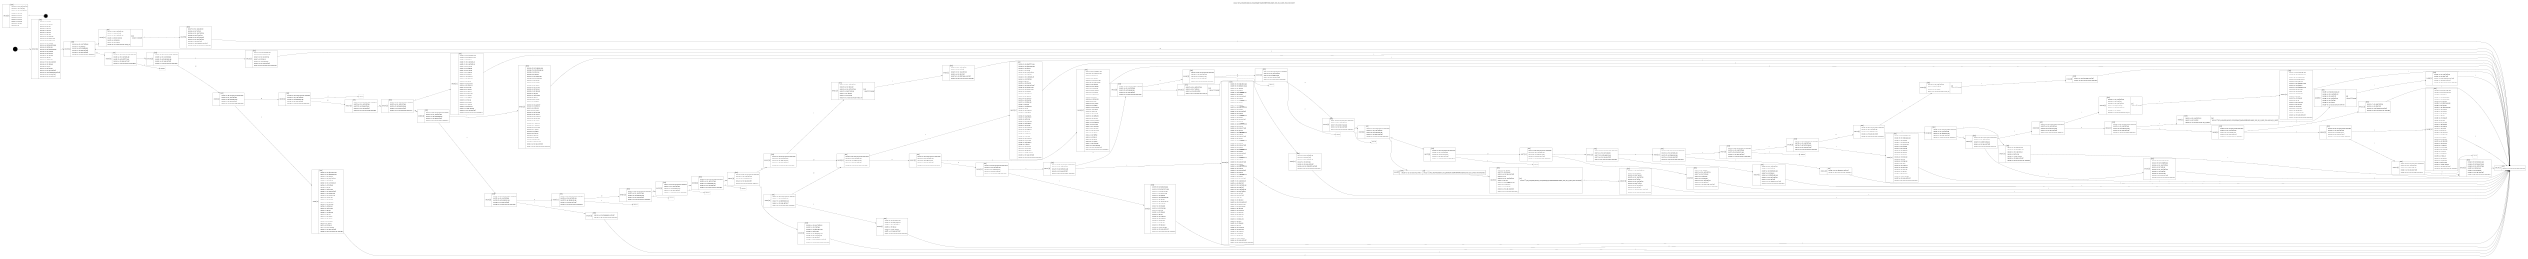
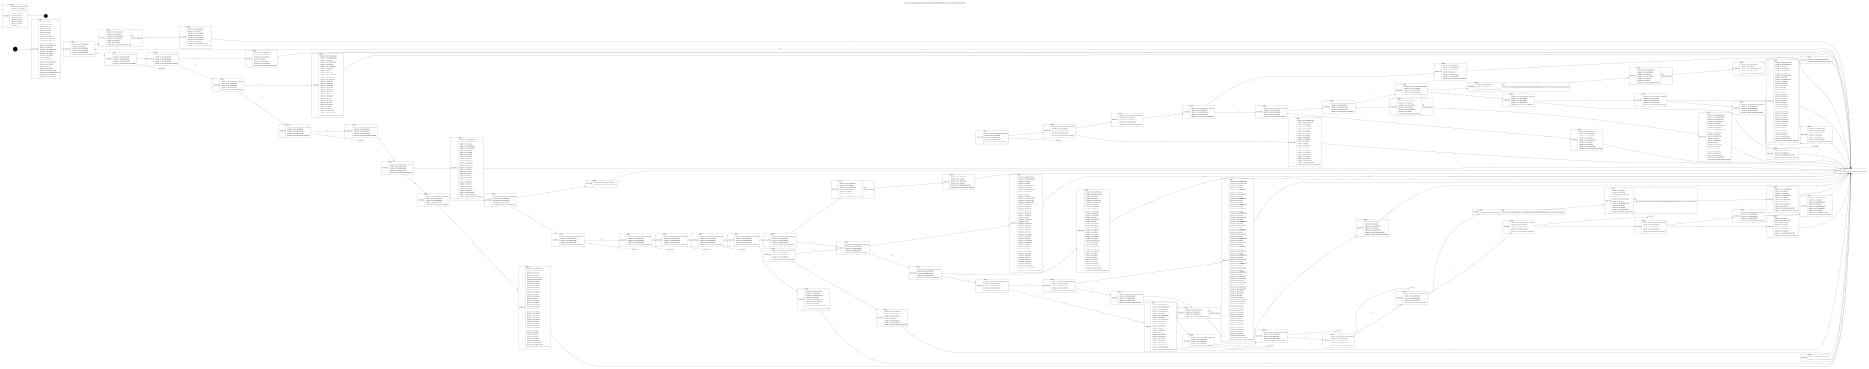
(1941, 88) -> none
(1669, 155) -> none
